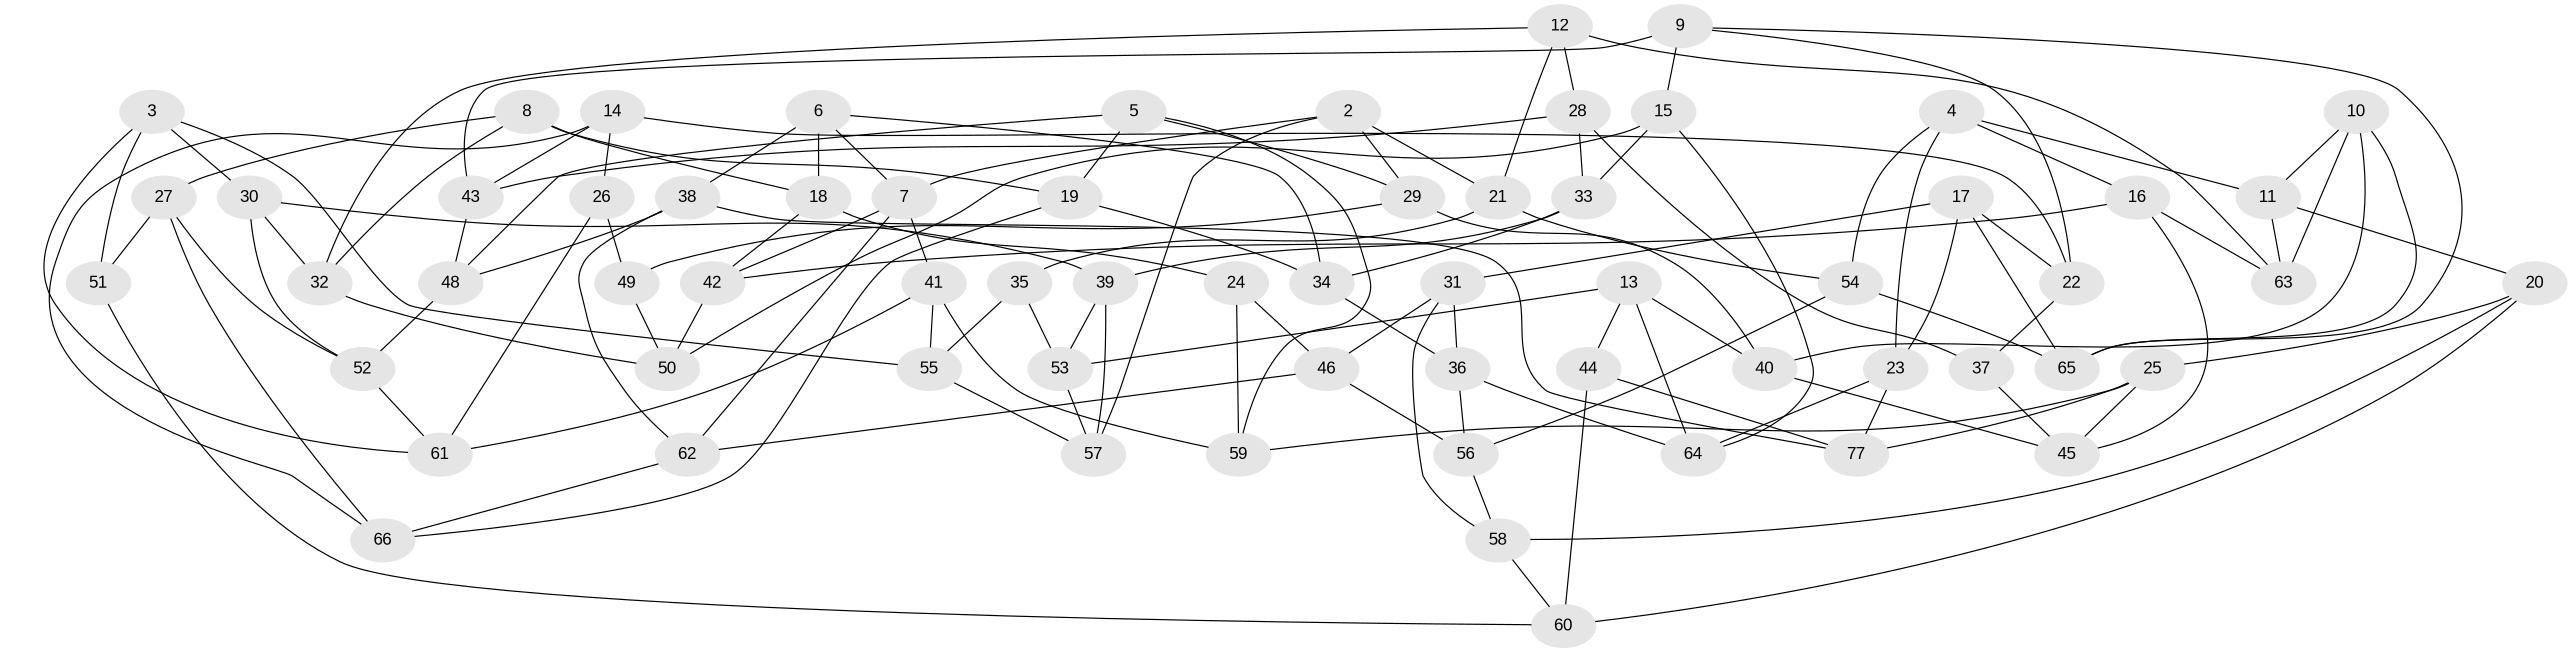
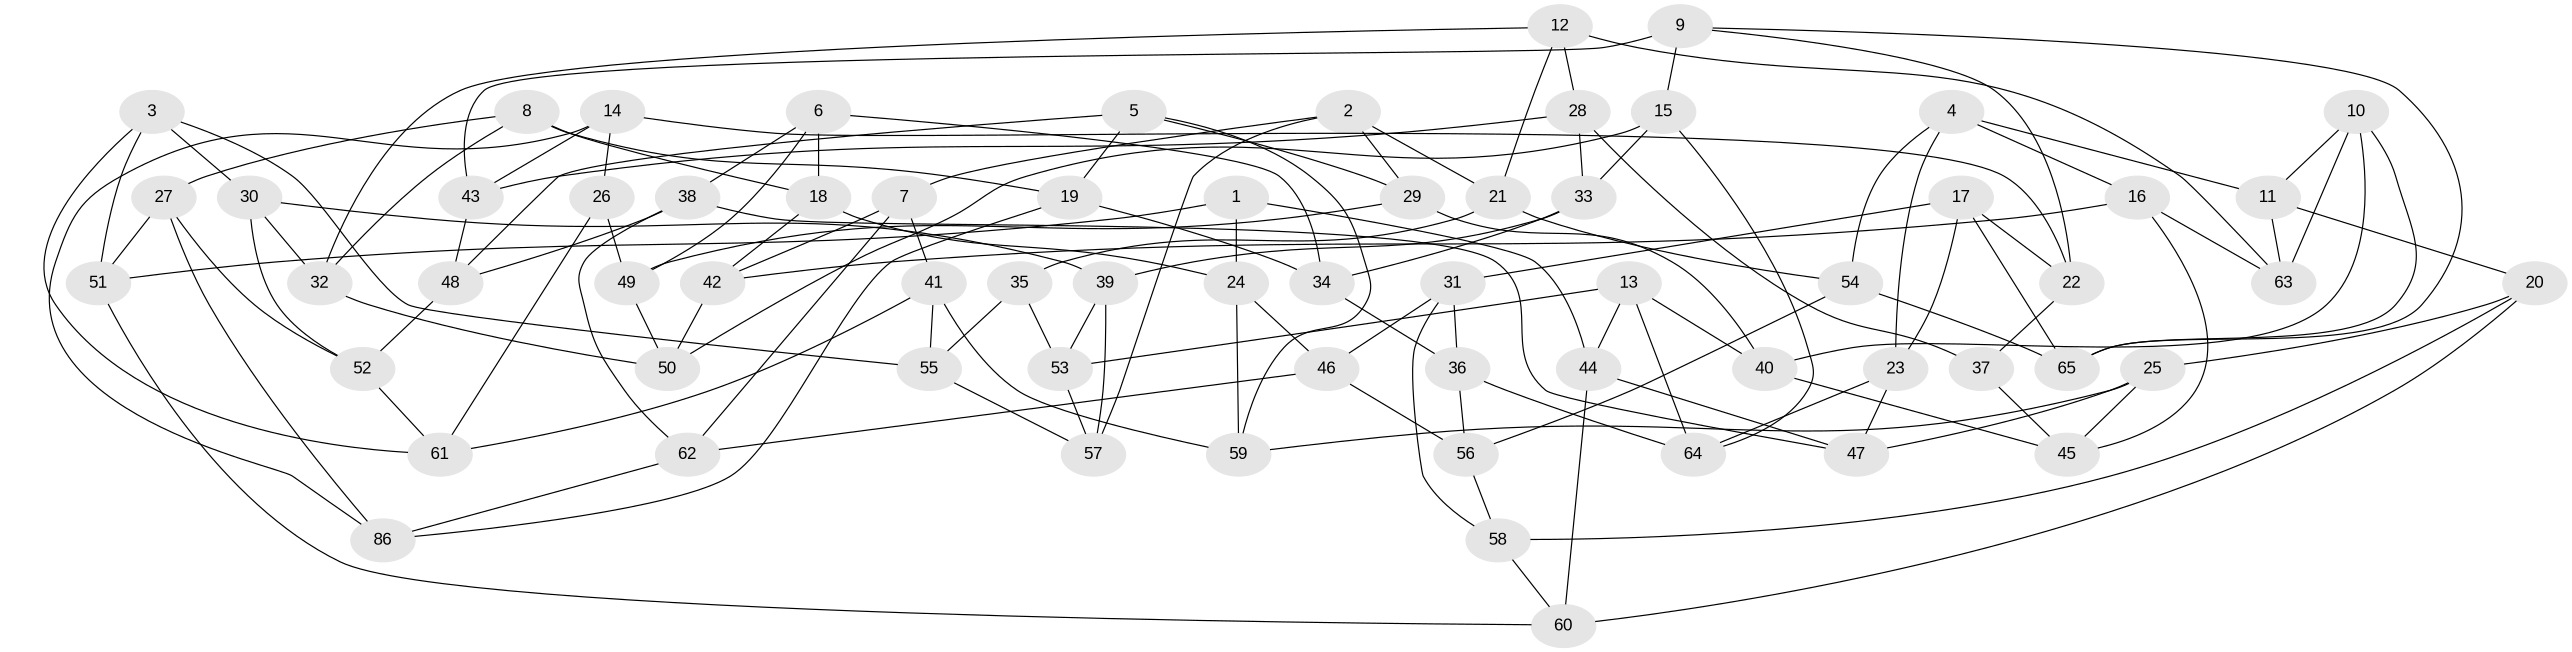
(864, 157) -> (746, 204)
none -> (1236, 198)
(1856, 455) -> (1856, 455)
(383, 540) -> (383, 540)
